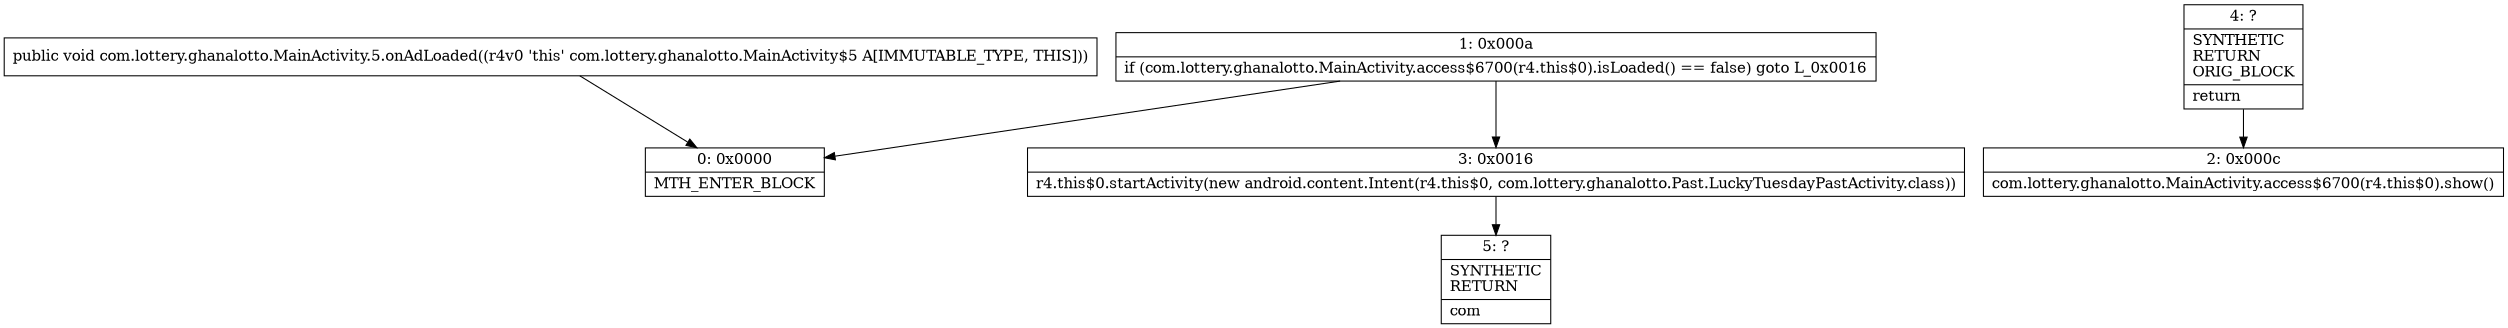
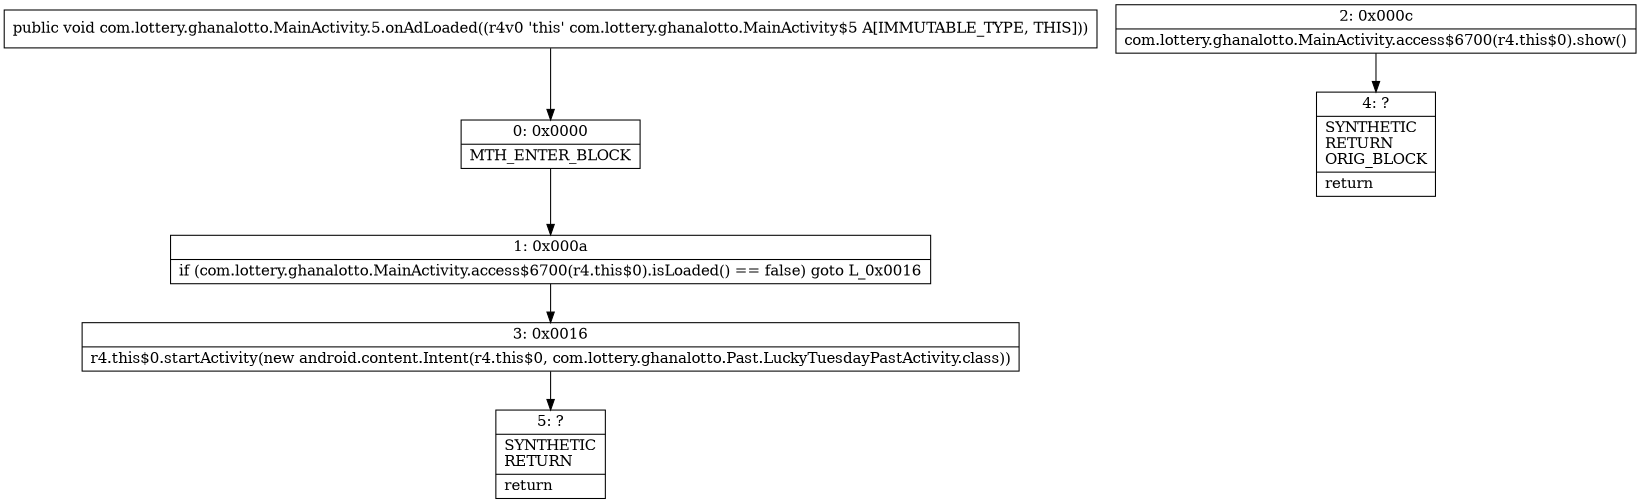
(1088, 119) -> (551, 196)
(2243, 123) -> (1376, 67)
(1465, 311) -> (528, 486)
